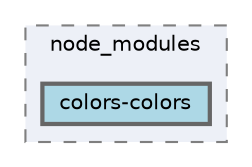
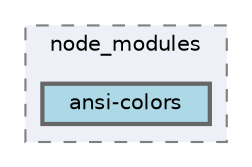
(126, 104) -> (126, 104)
